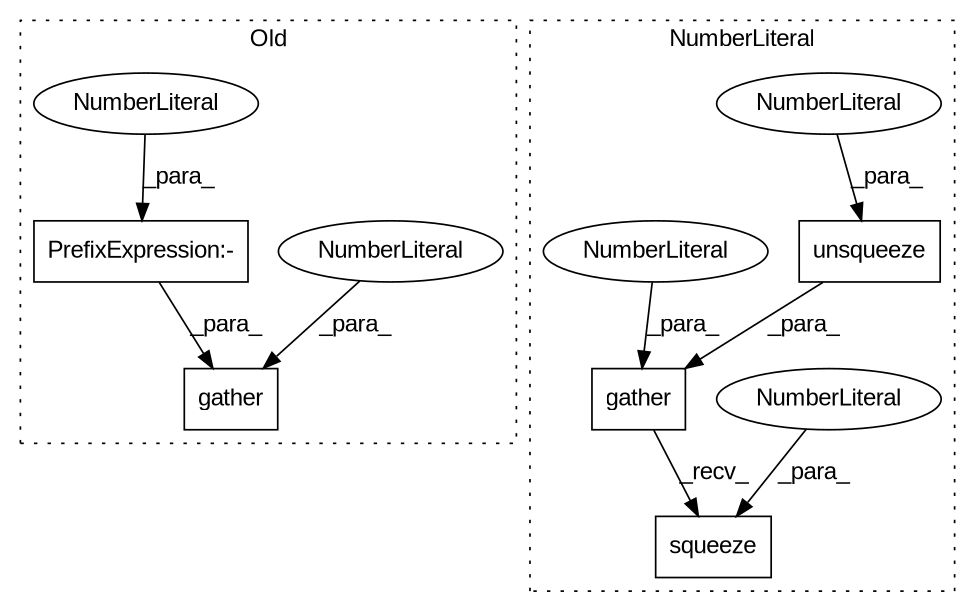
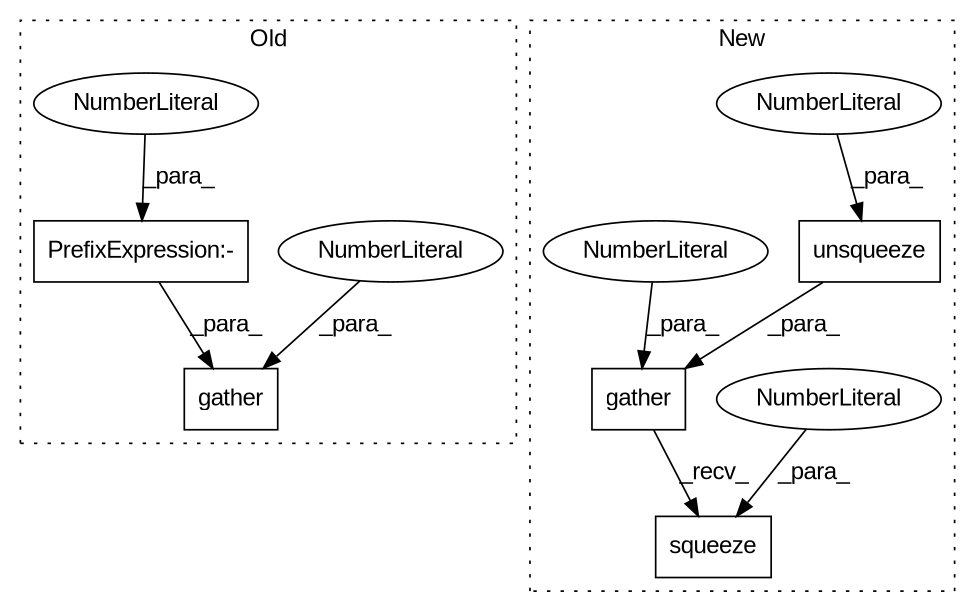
(742, 40) -> (742, 40)
